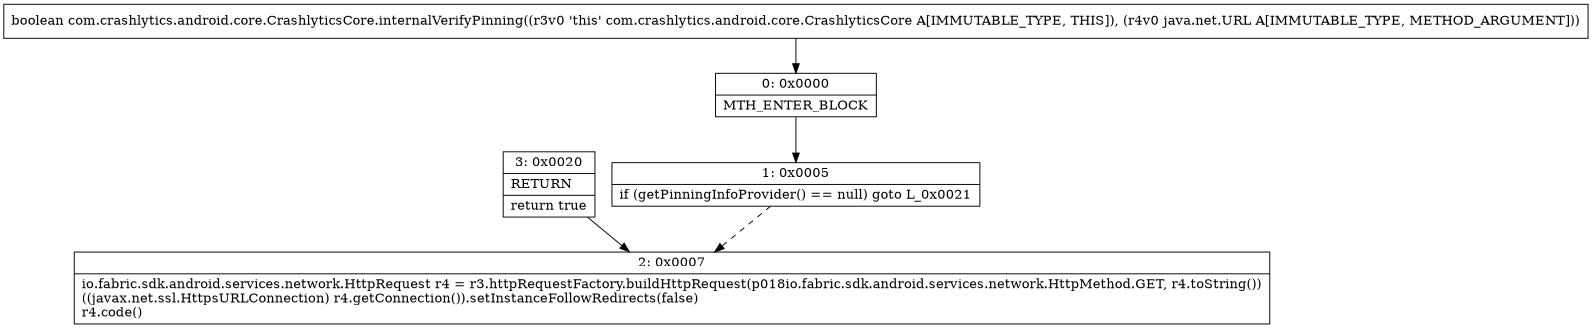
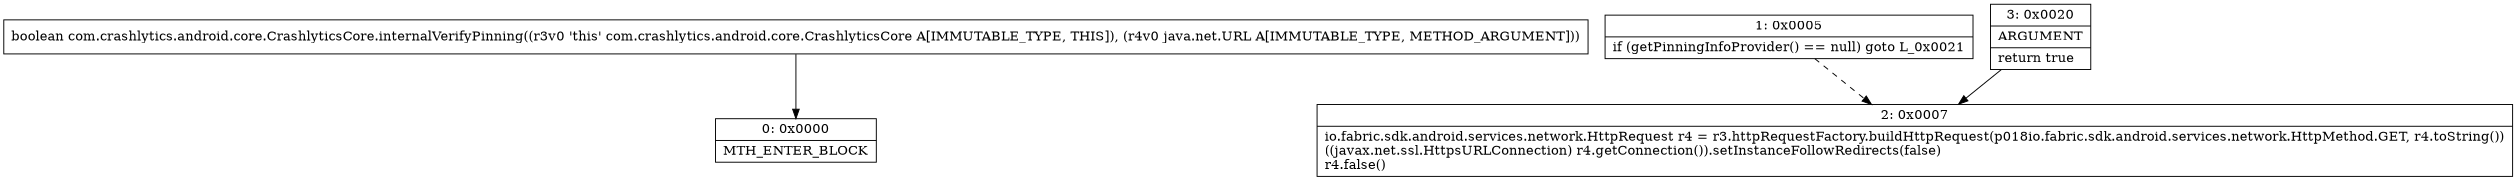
(796, 135) -> none
(541, 184) -> (2041, 36)
(112, 313) -> (1355, 165)
